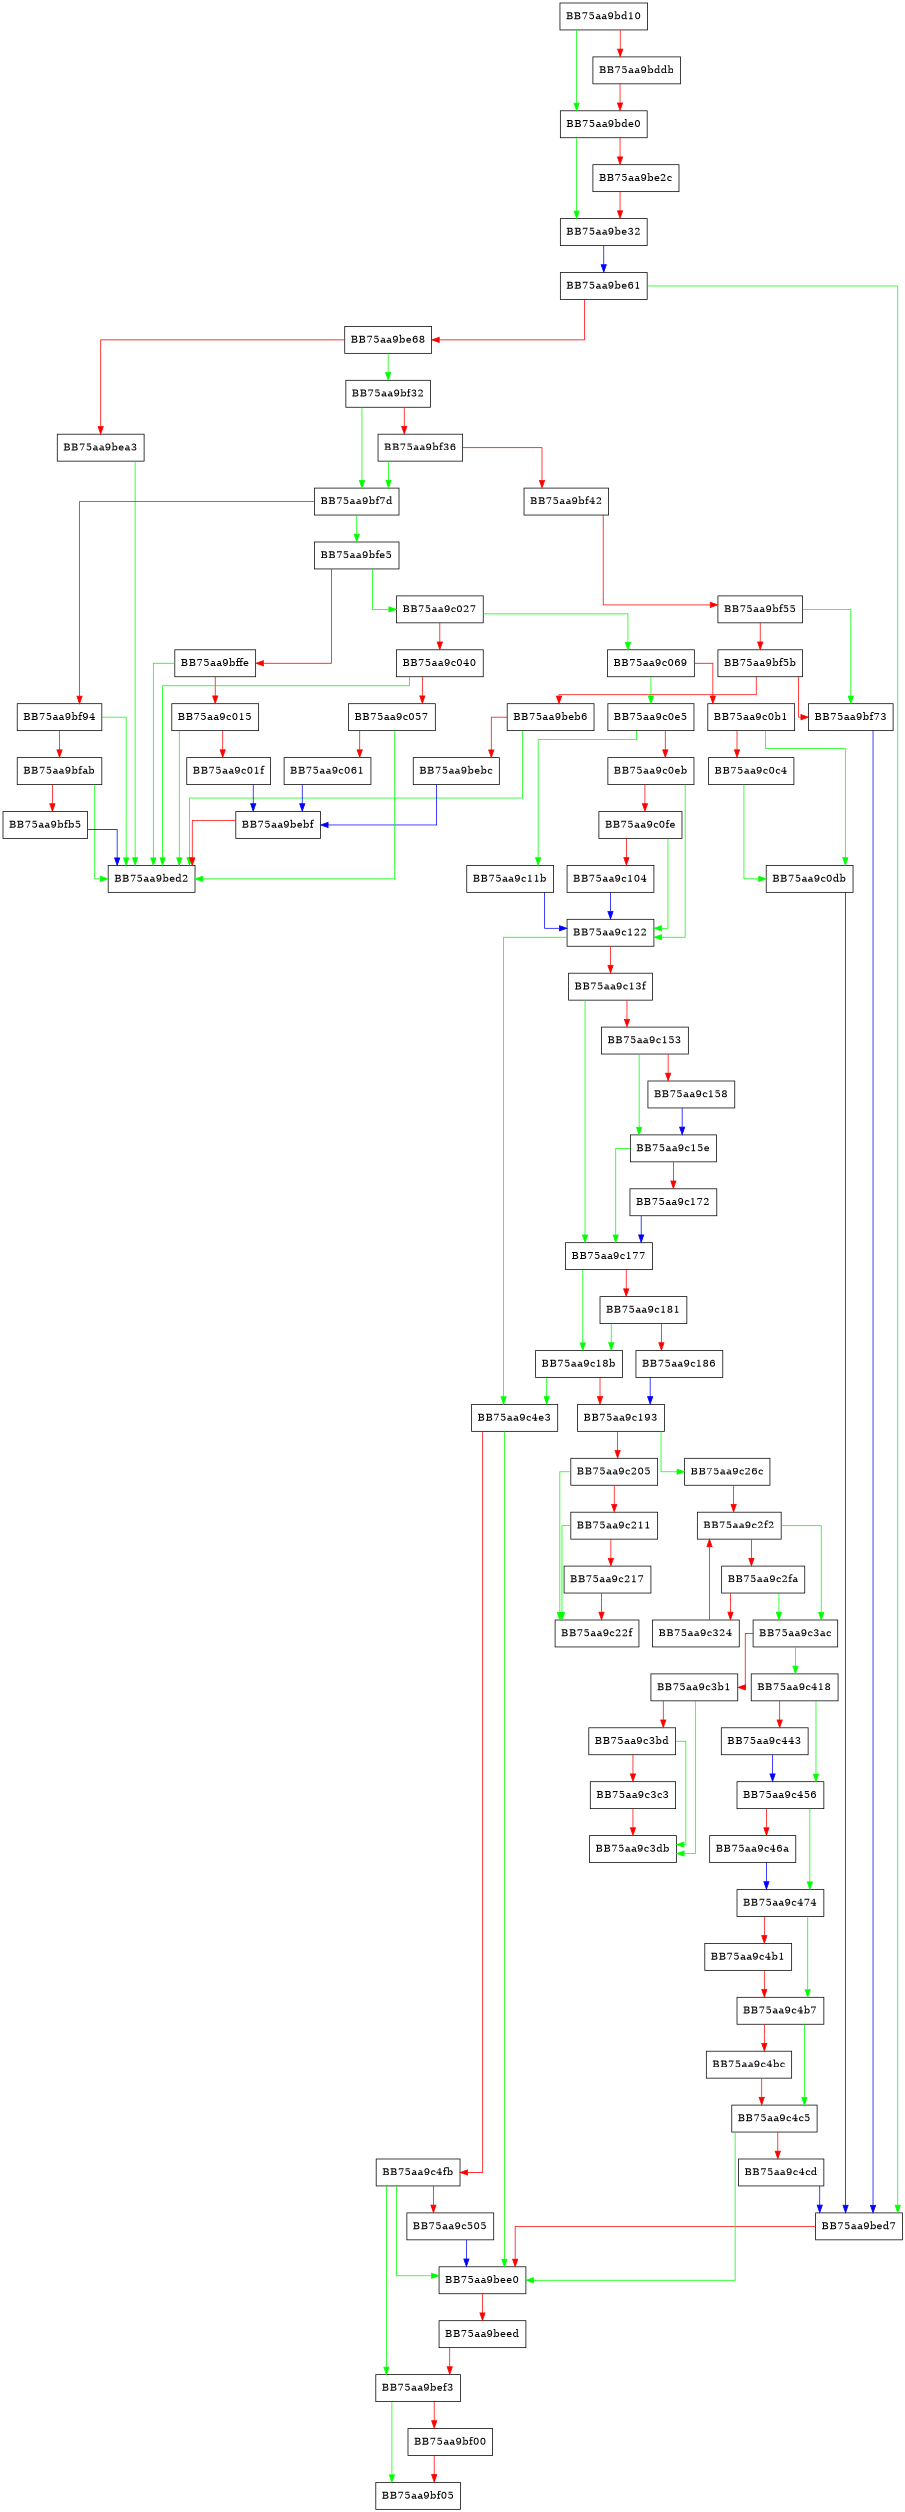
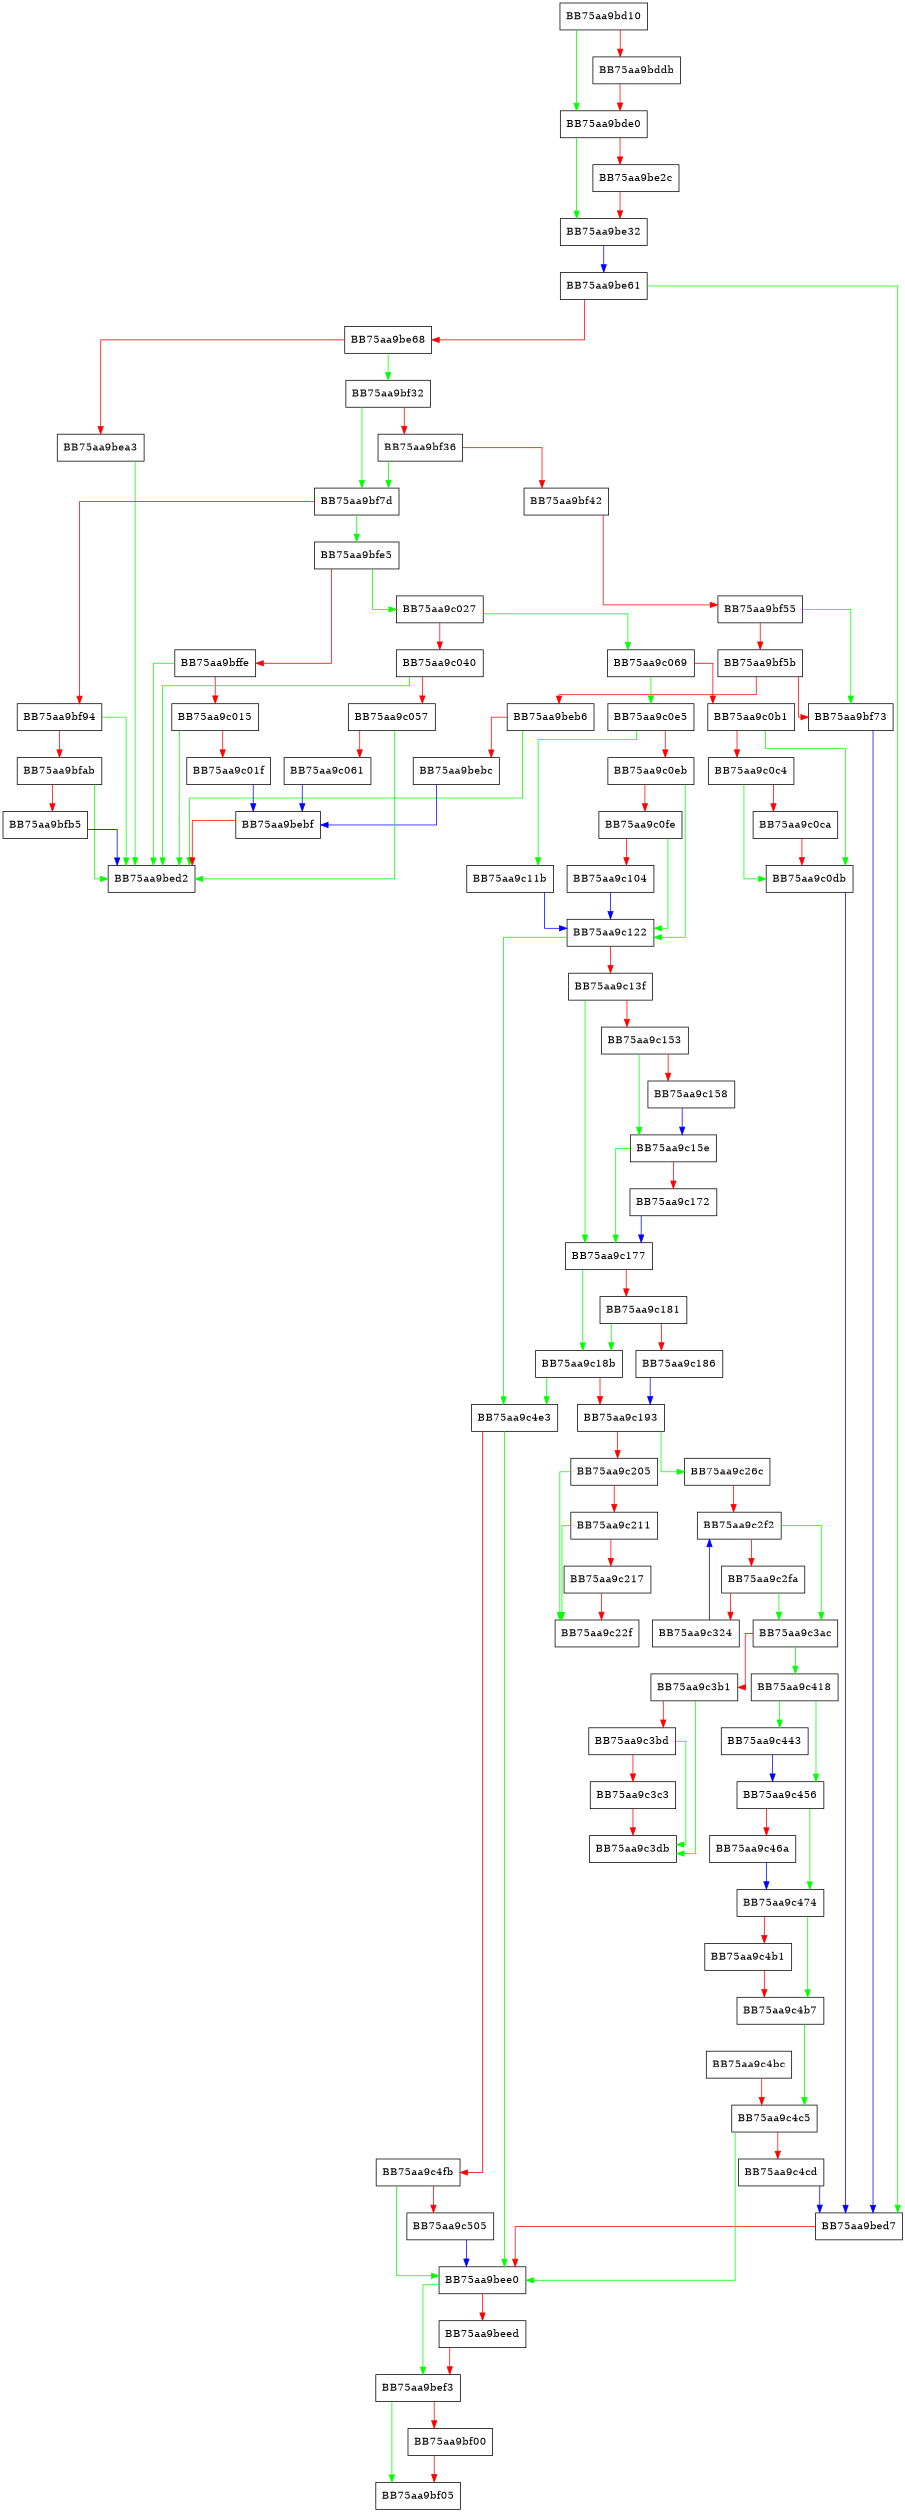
none -> (795, 825)
(709, 1583) -> (709, 1583)
(780, 1711) -> (780, 1711)
(764, 2034) -> none
(386, 2277) -> (423, 2318)
